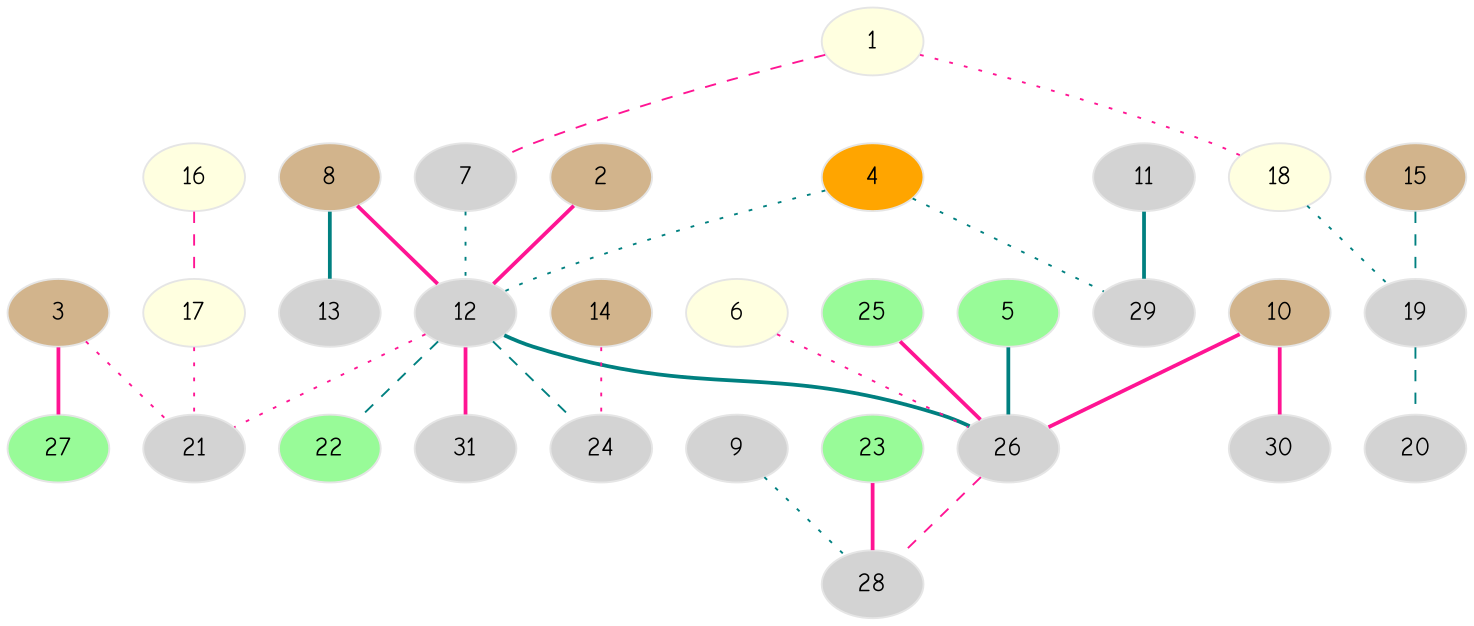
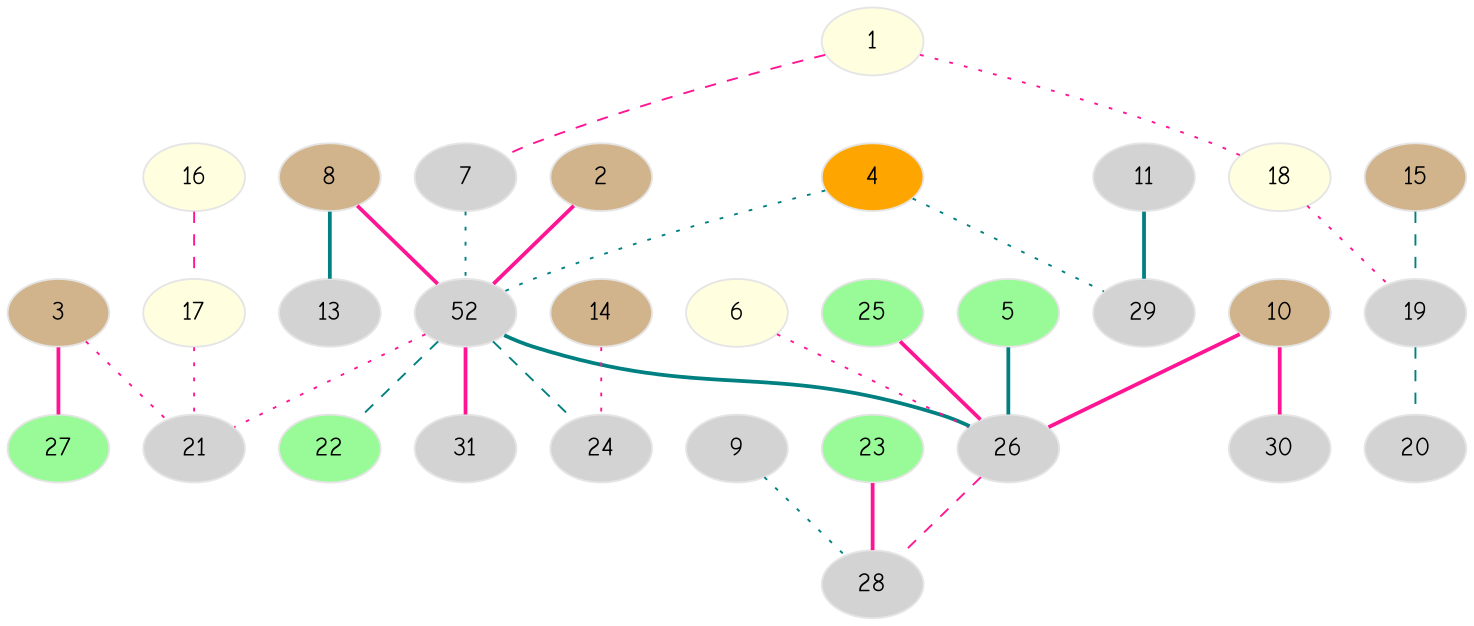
(1347, 245) -> (1347, 245)
(466, 313) -> (466, 313)
